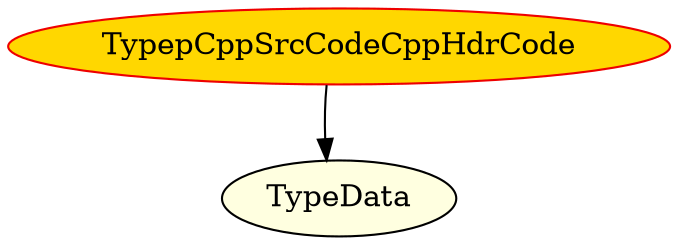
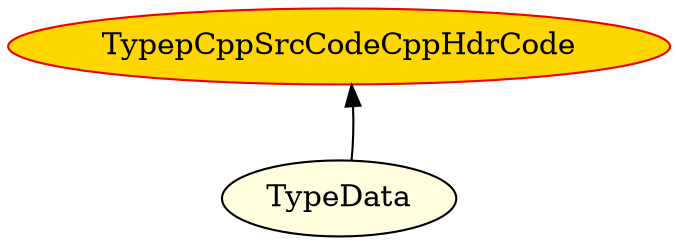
(325, 112) -> (353, 133)
